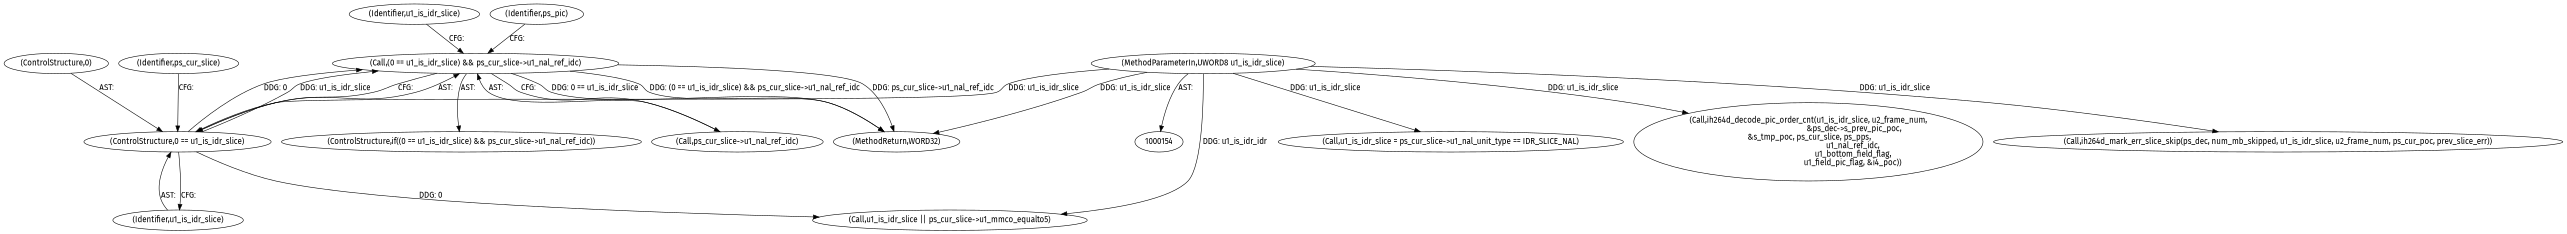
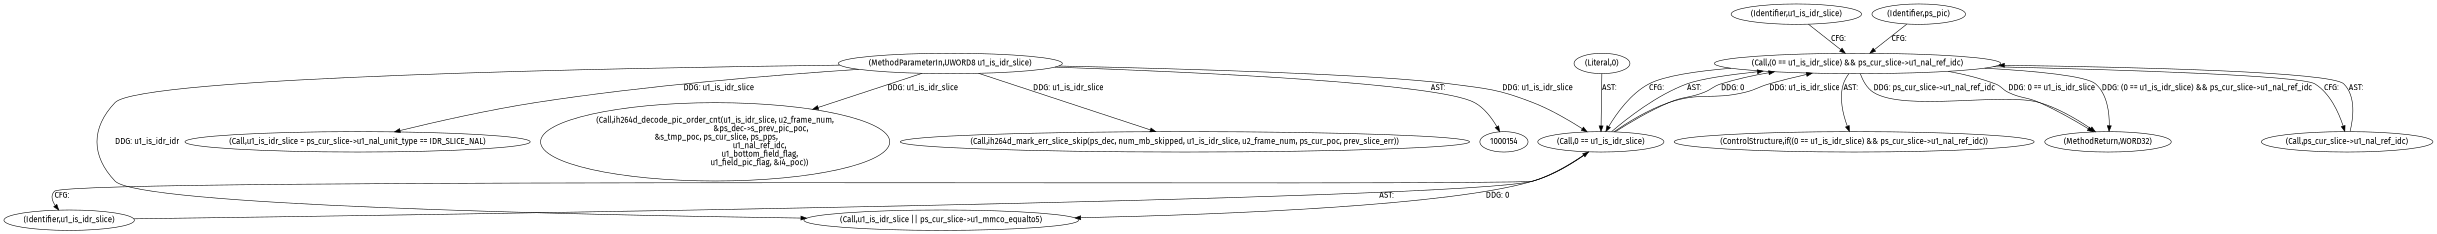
(56, 63) -> (1602, 63)
(179, 63) -> none
(1044, 105) -> none
(178, 142) -> (1601, 142)
